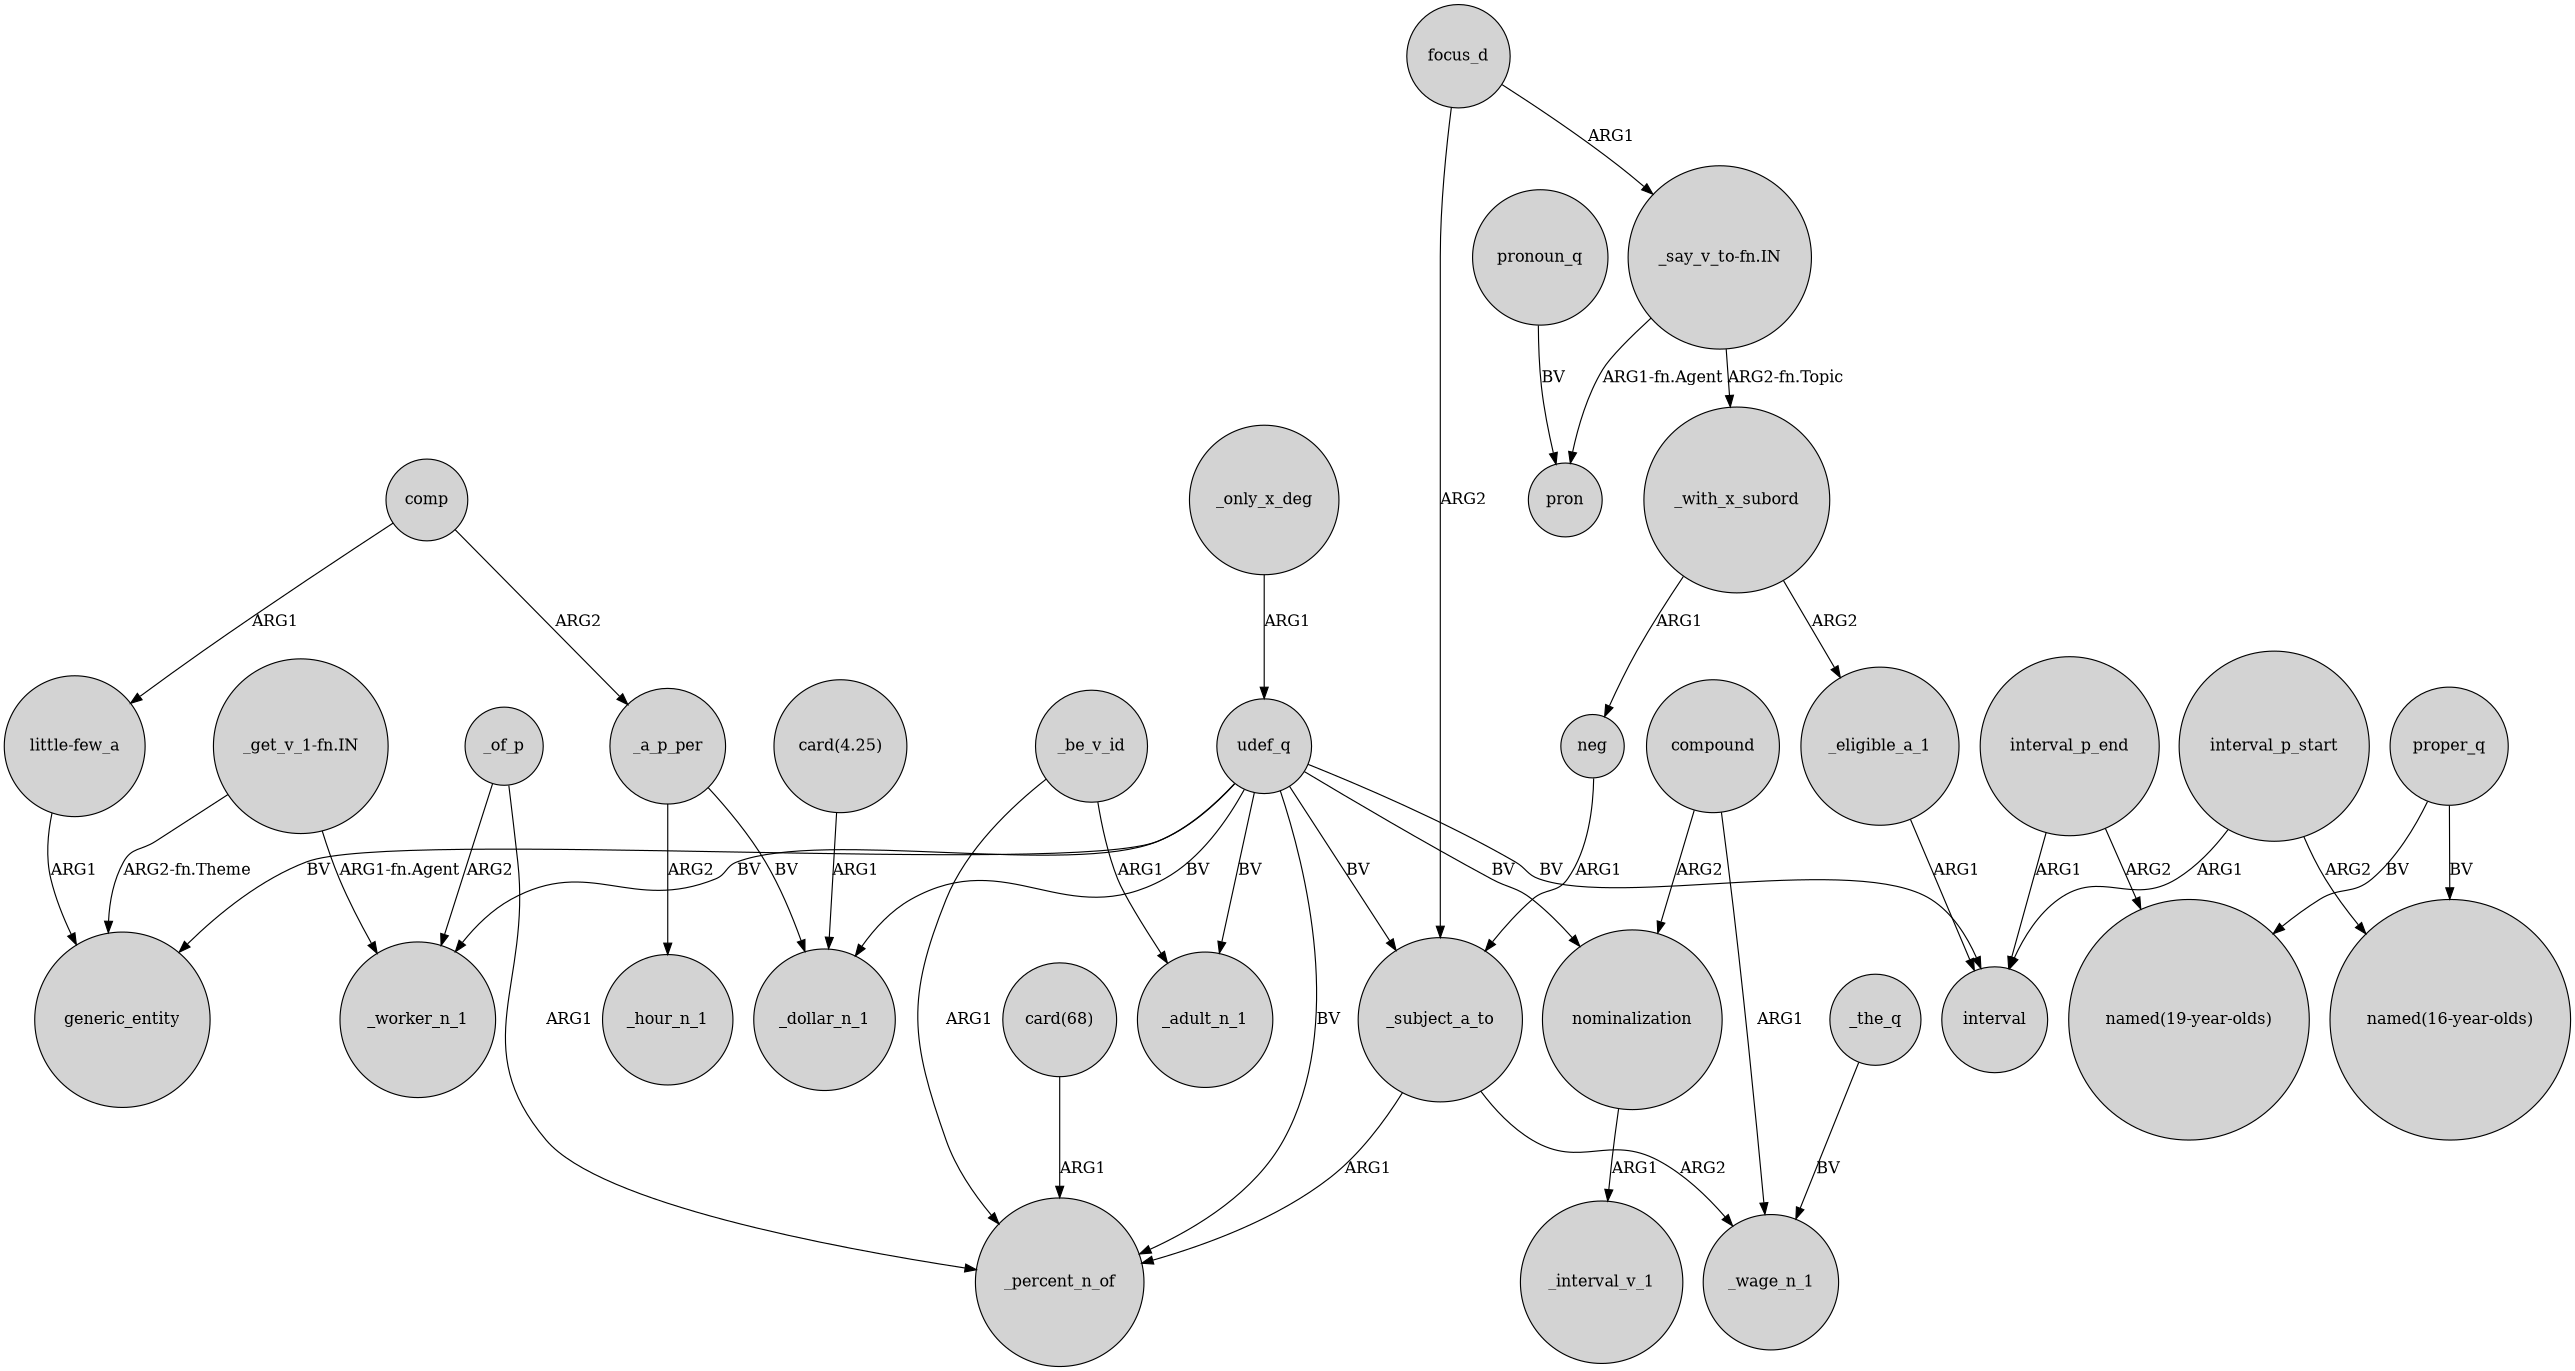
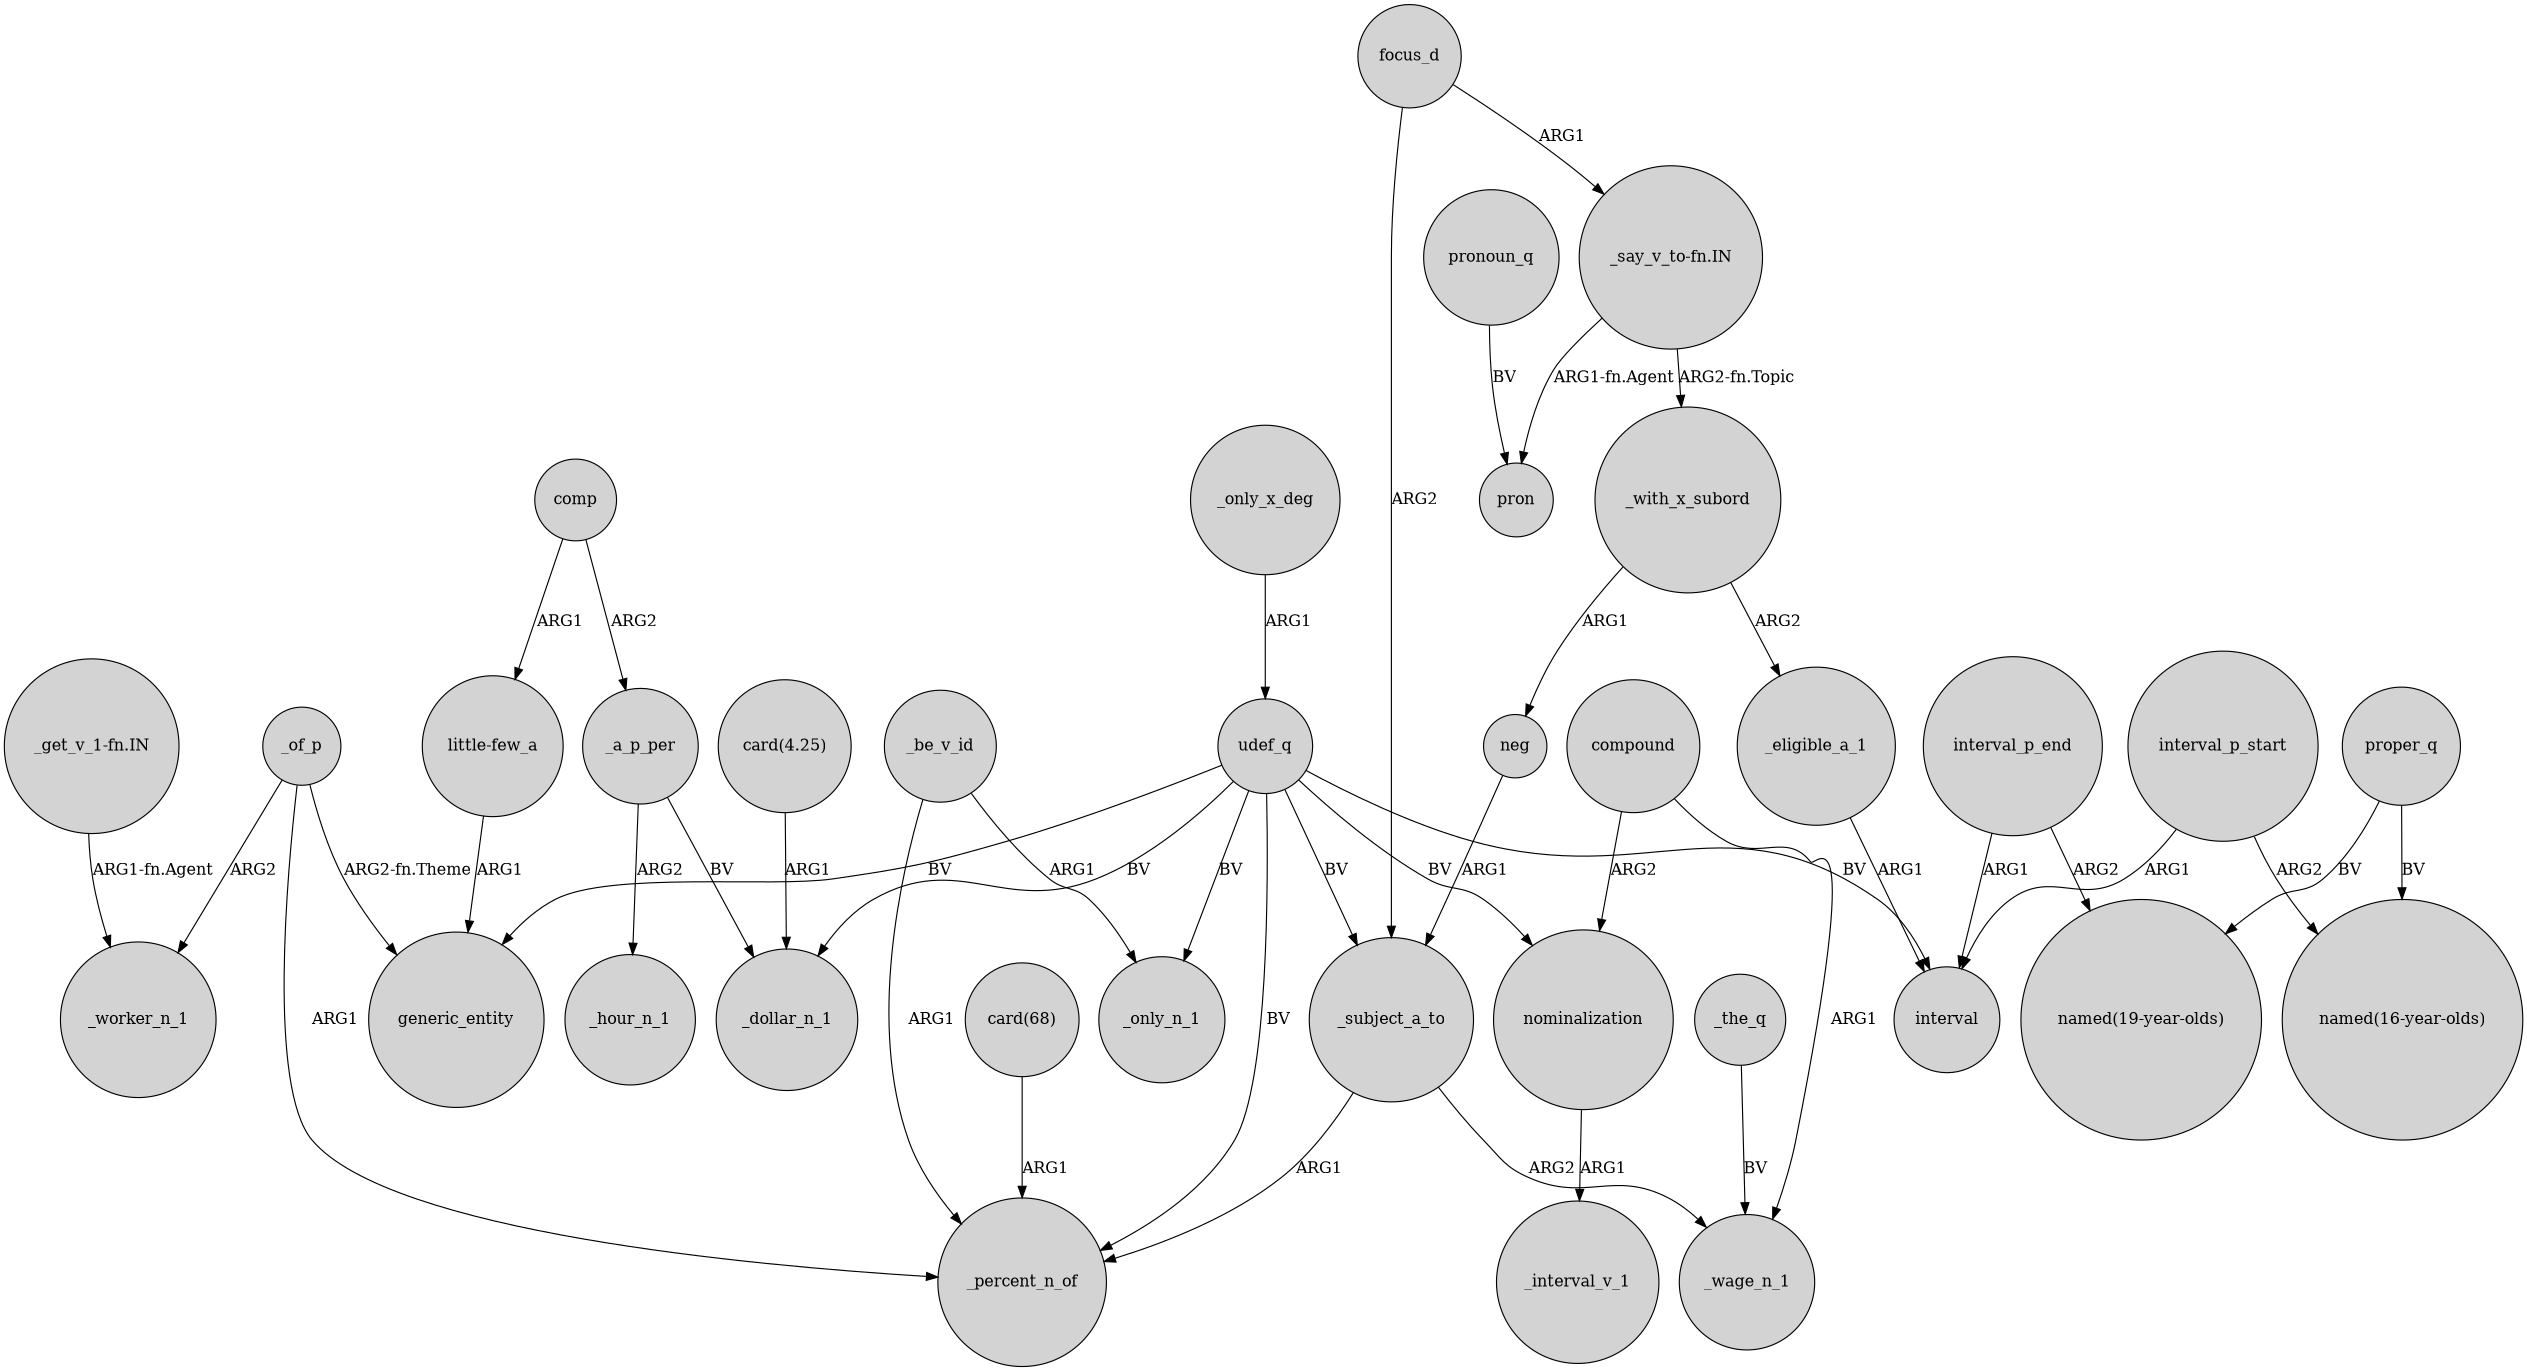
(149, 845) -> (339, 870)
(743, 861) -> none
(1205, 1020) -> (1162, 1020)
